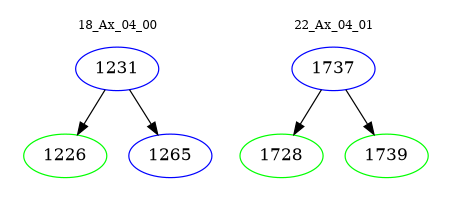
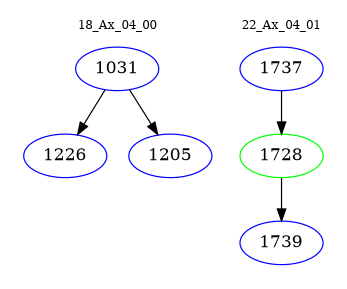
(117, 69) -> (117, 69)
(357, 107) -> (282, 193)
(65, 156) -> (65, 156)
(170, 156) -> (170, 156)
(387, 156) -> (282, 243)
